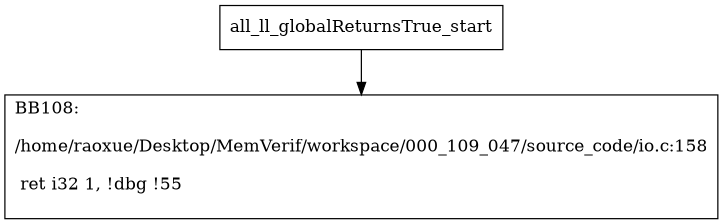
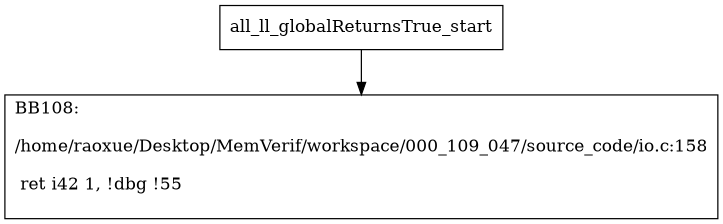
(99, 184) -> (99, 184)
